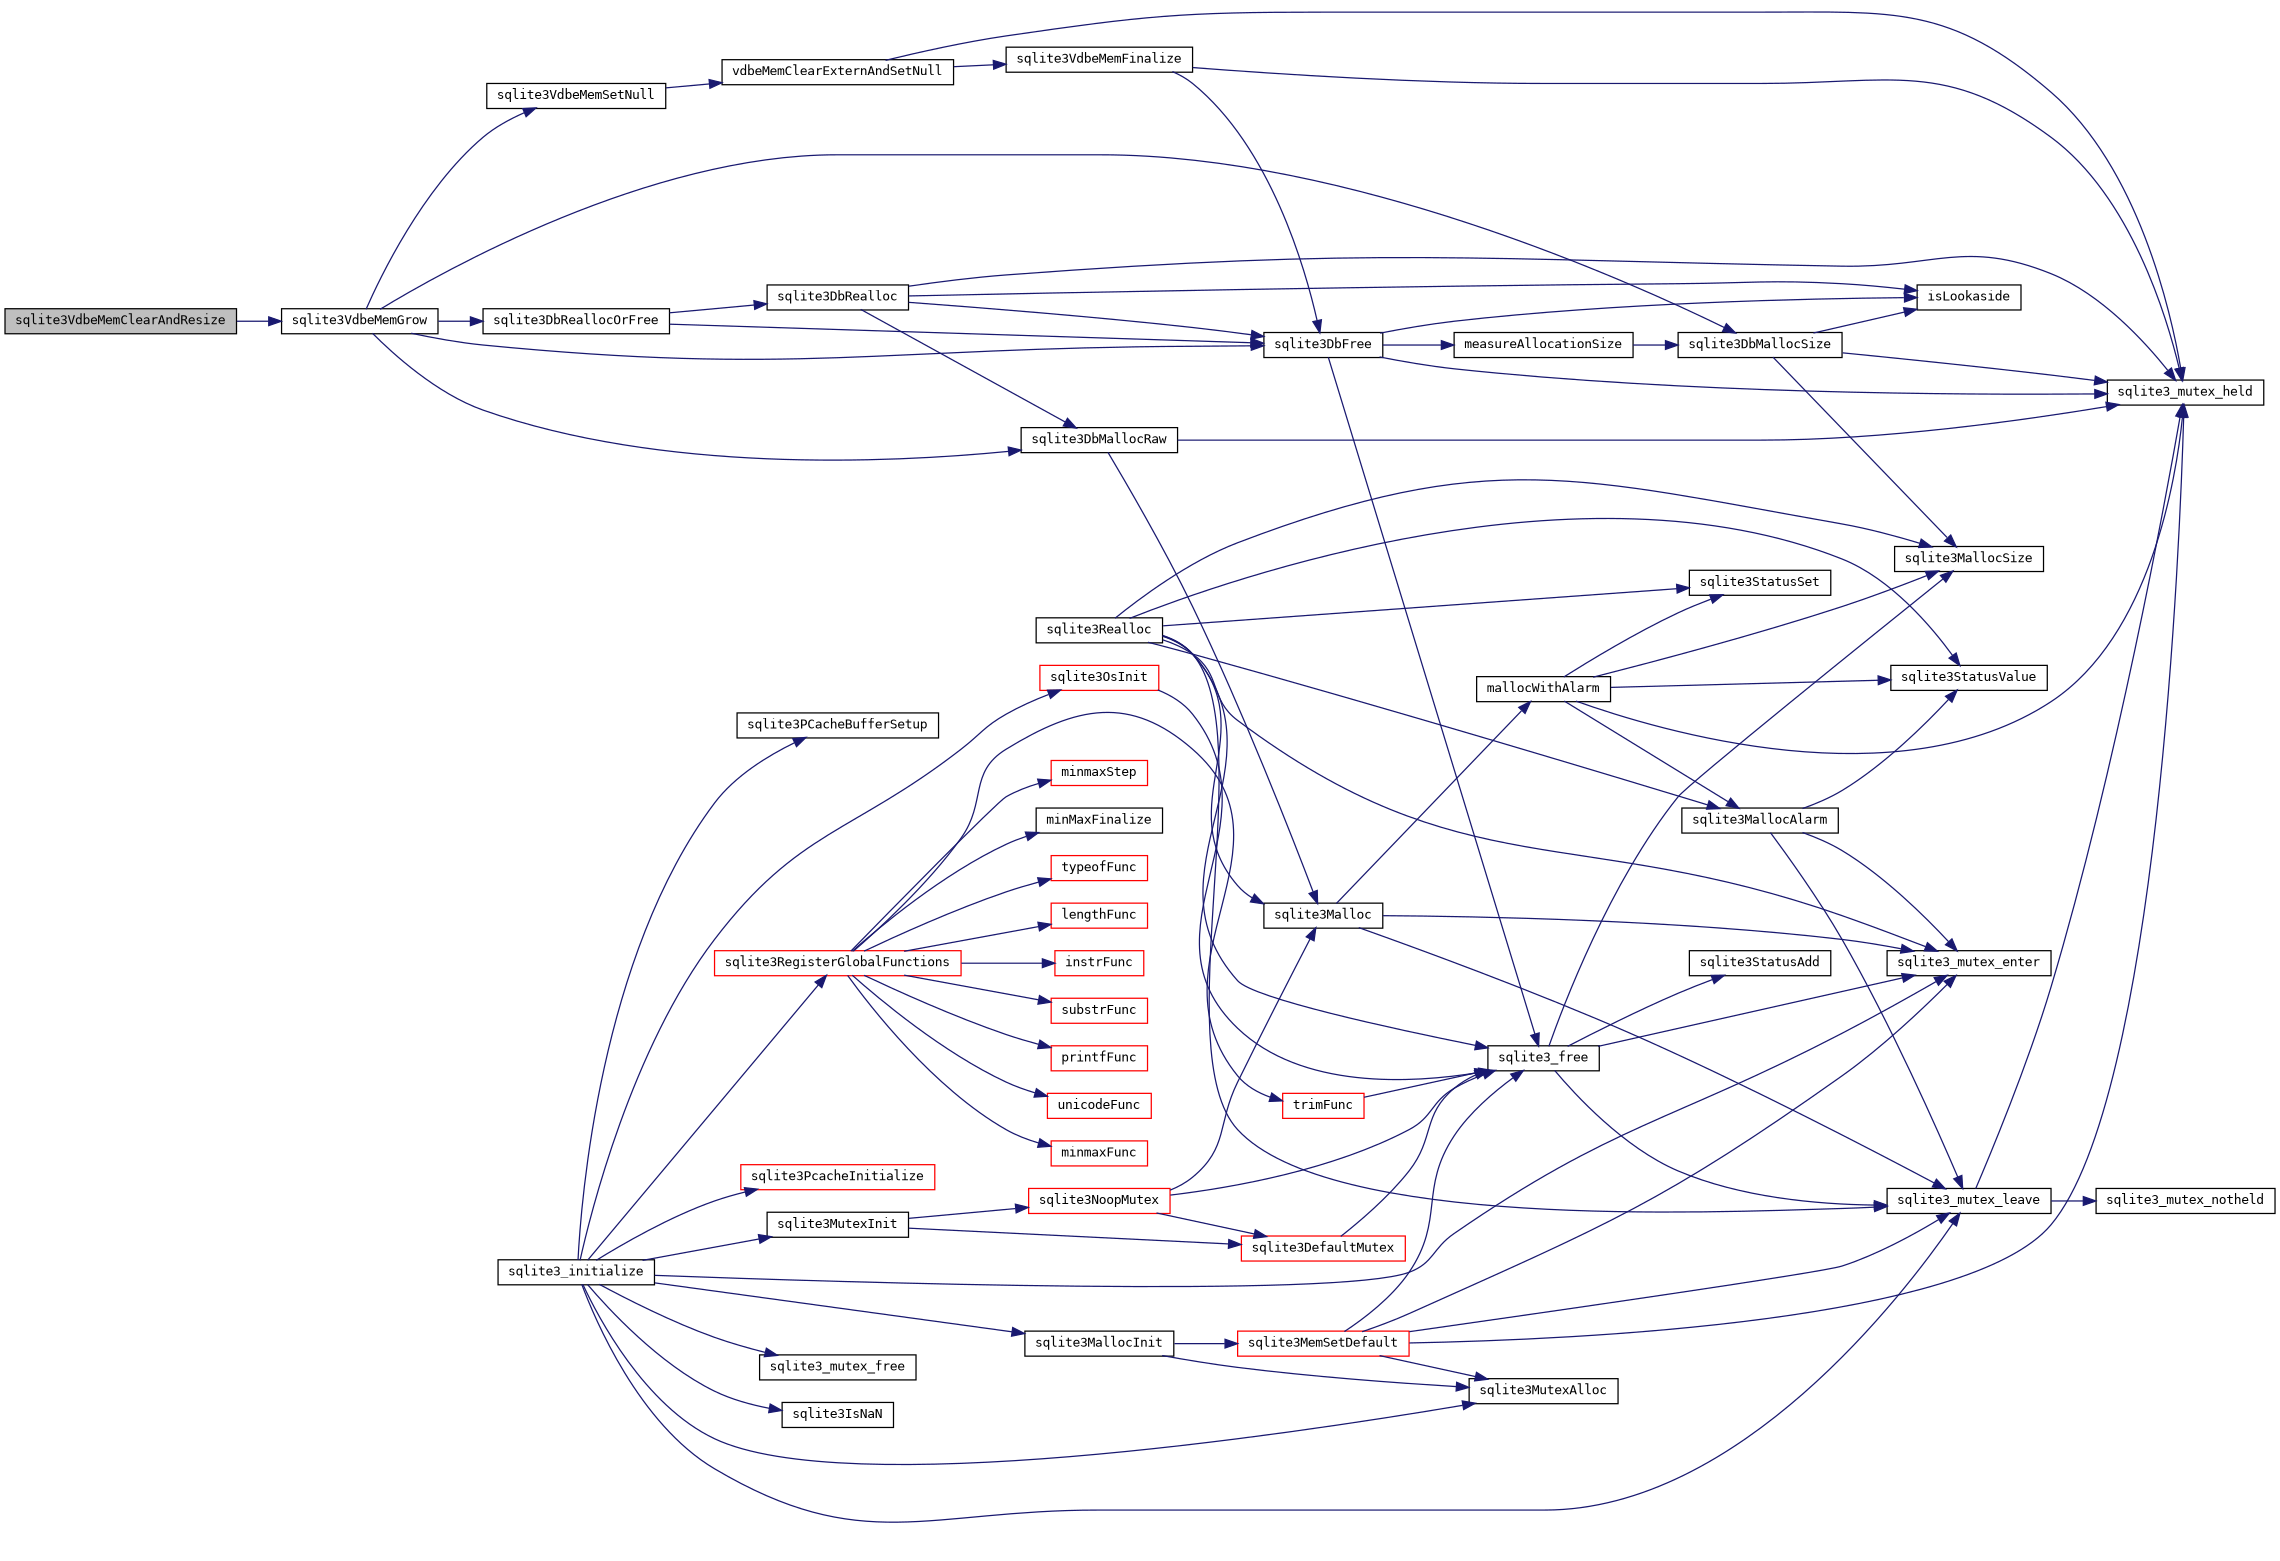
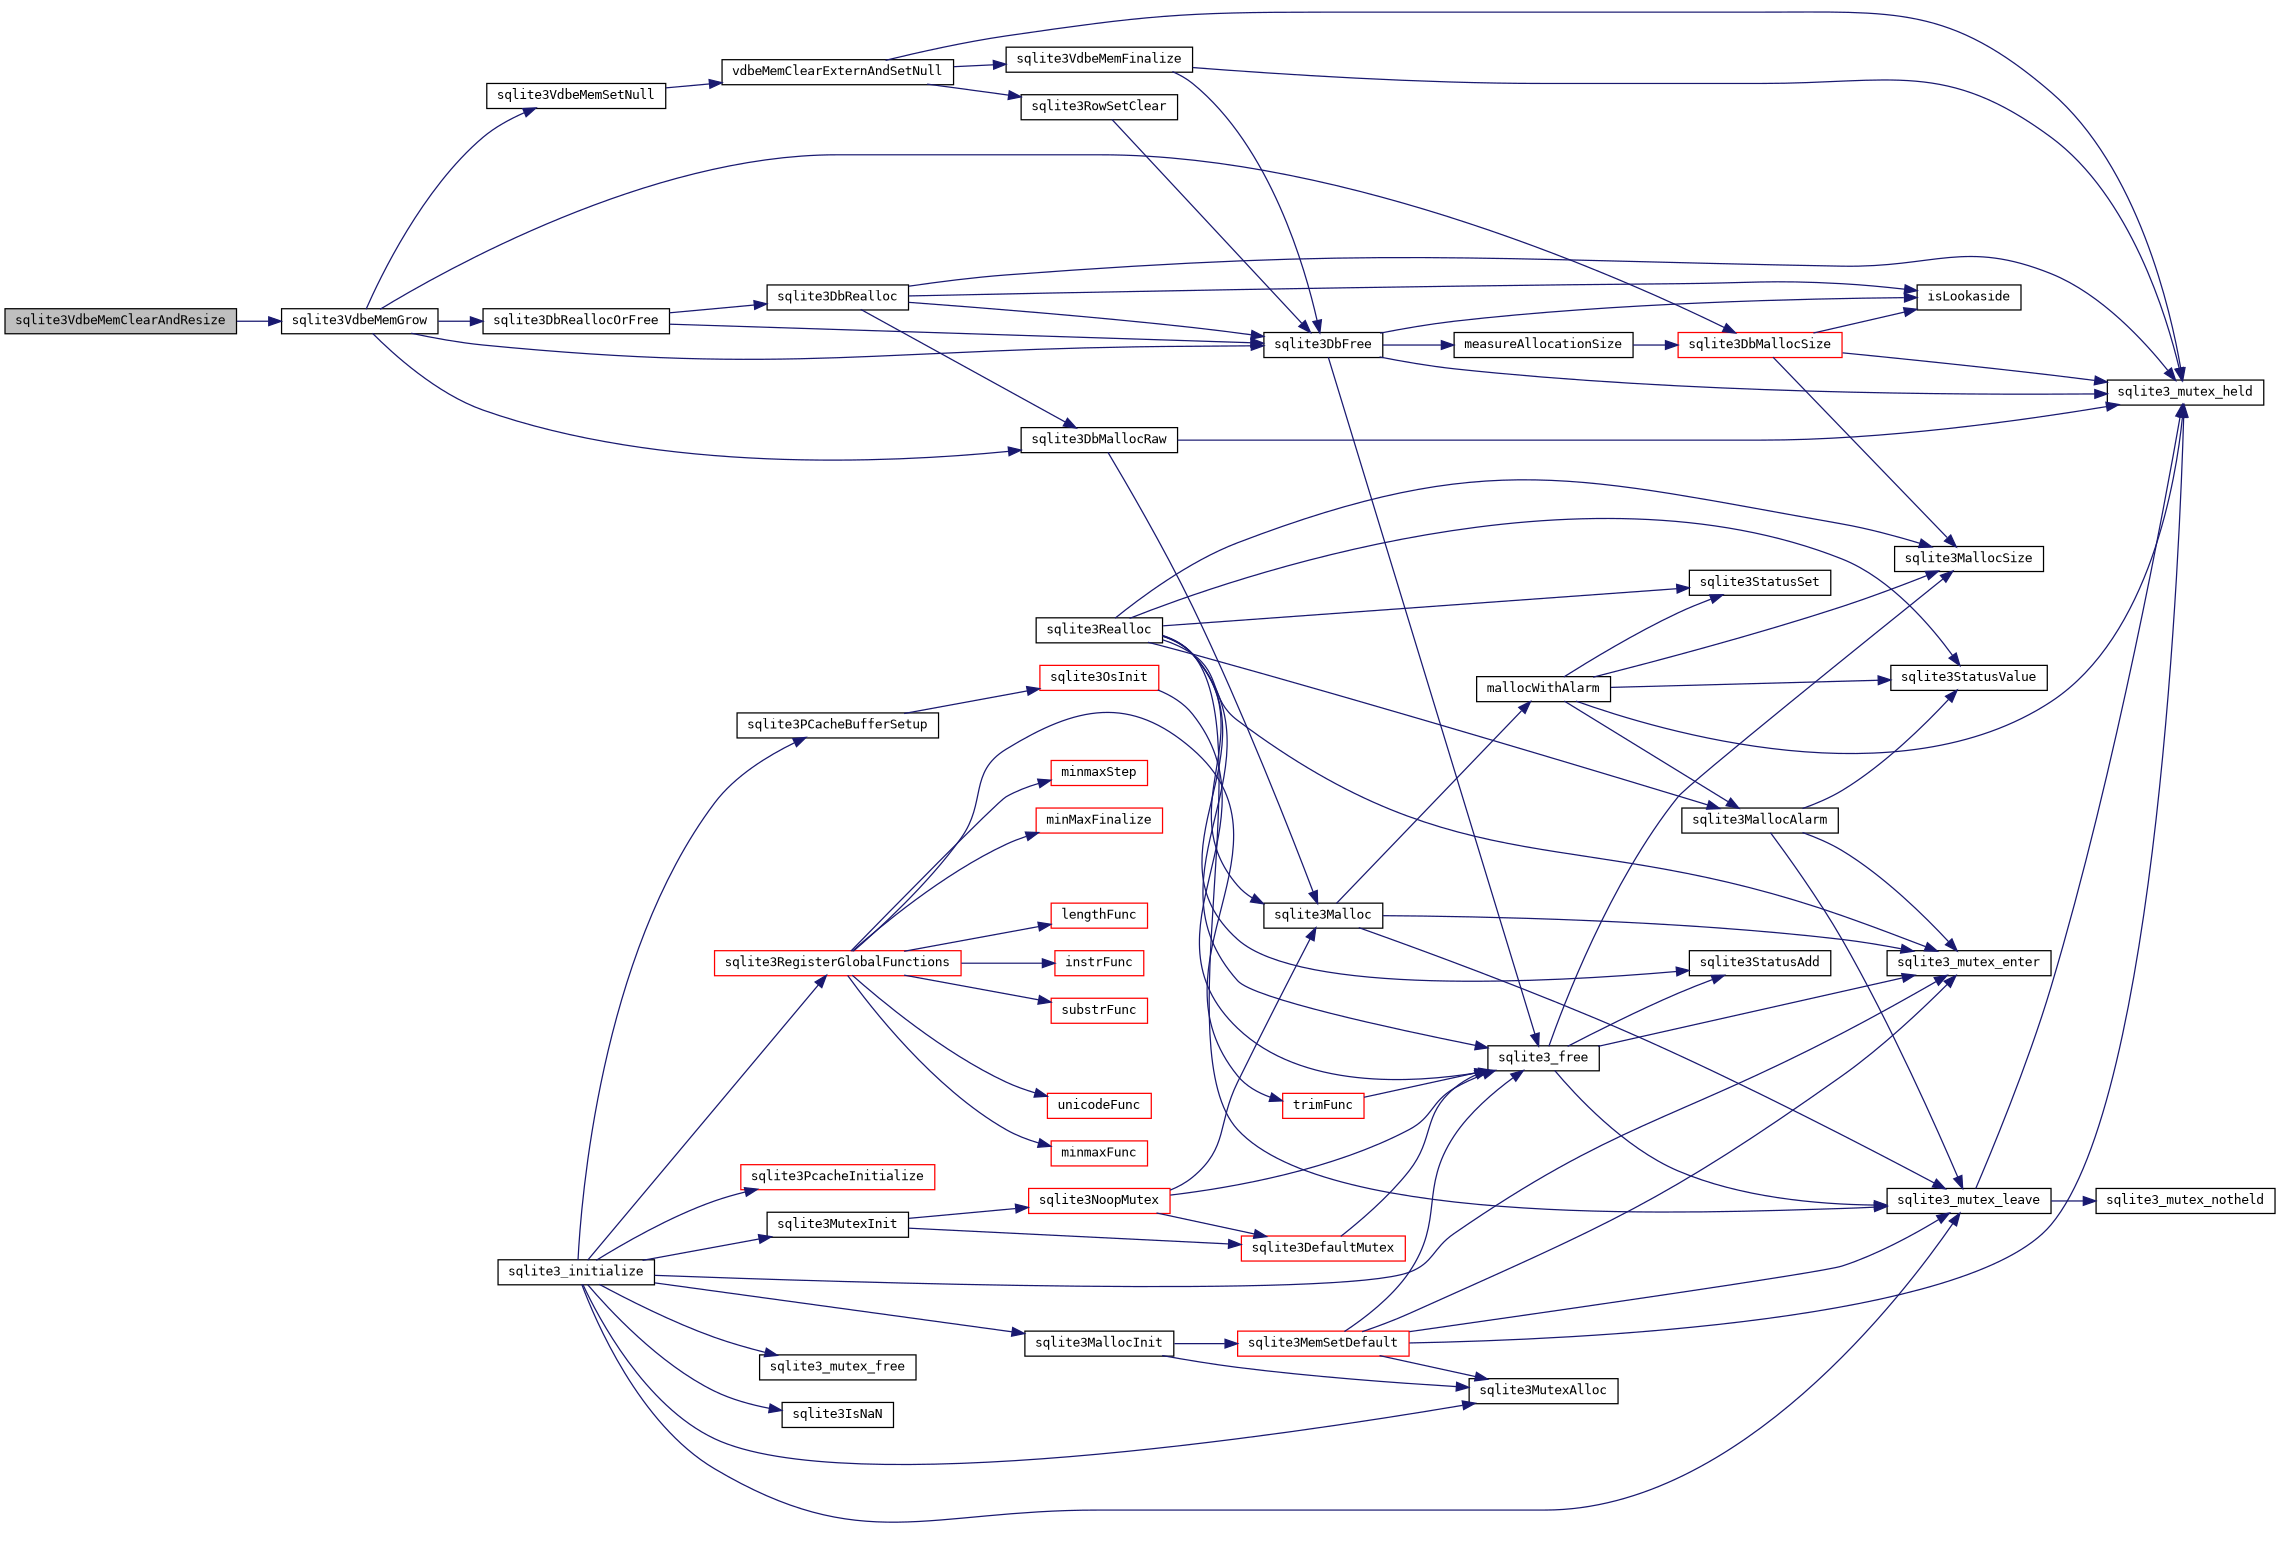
none -> (1099, 107)
(1760, 345) -> (1760, 345)
(1099, 821) -> (1099, 821)
(1099, 868) -> none
(736, 914) -> (966, 702)
none -> (1285, 962)
(1099, 1058) -> none
